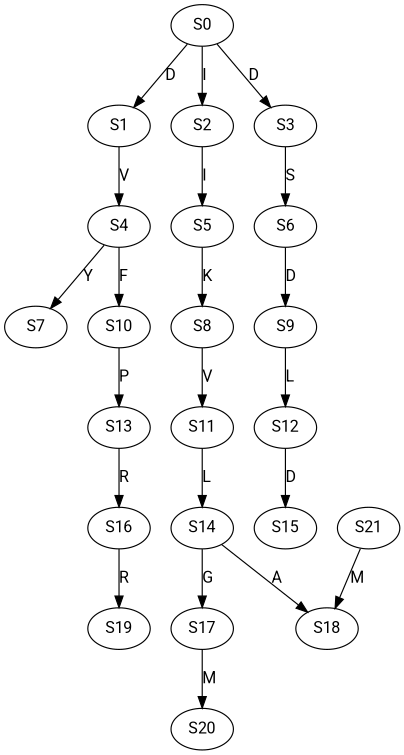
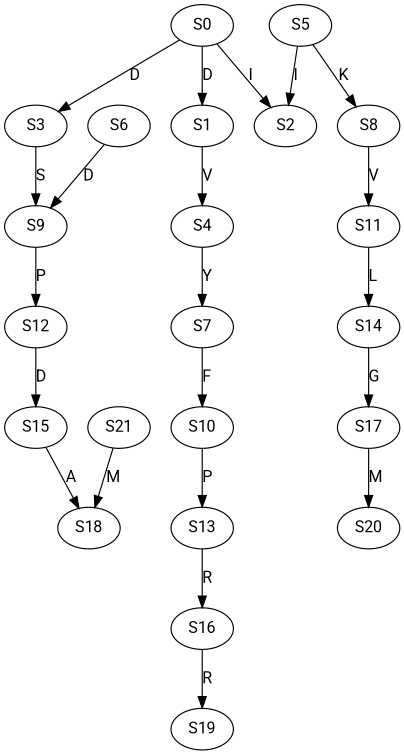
(202, 170) -> (294, 70)
(285, 170) -> (36, 170)
(119, 271) -> (202, 371)
(290, 377) -> (42, 277)
(260, 575) -> (60, 473)
